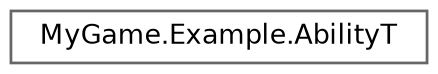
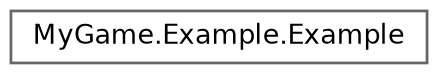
(219, 37) -> (219, 37)
